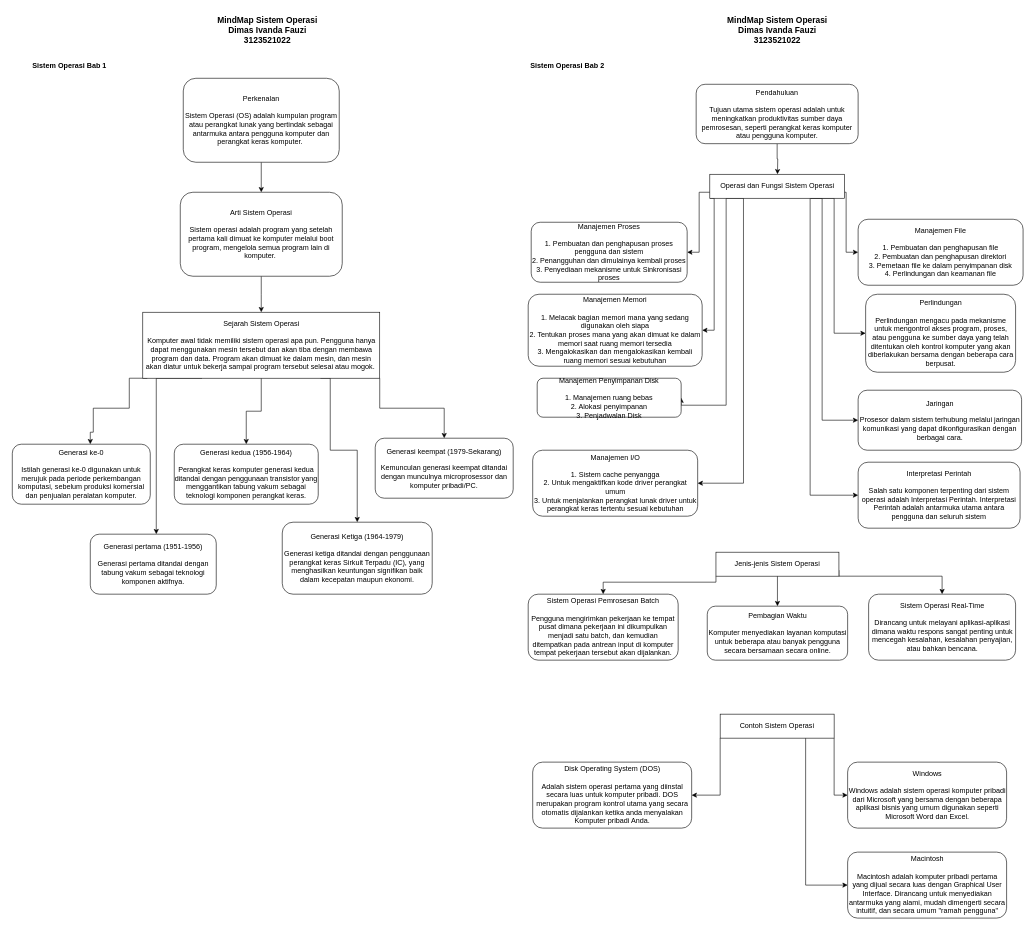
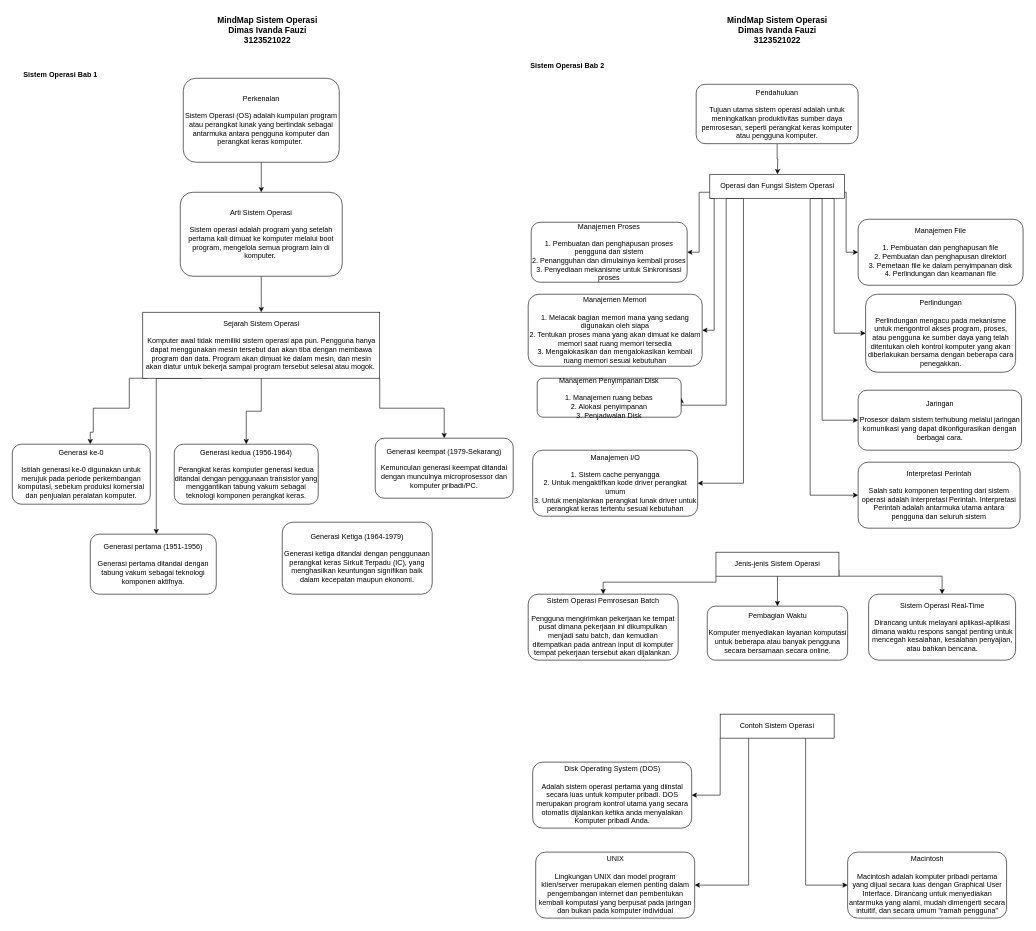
(69, 66) -> (60, 75)
(941, 333) -> (941, 333)
(330, 449) -> none
(842, 795) -> none
(927, 795) -> none
none -> (749, 813)
none -> (615, 885)
